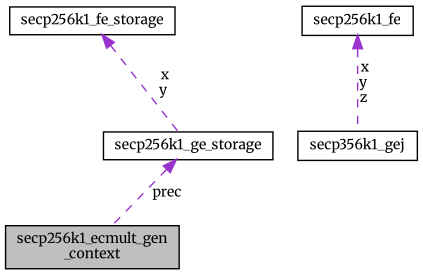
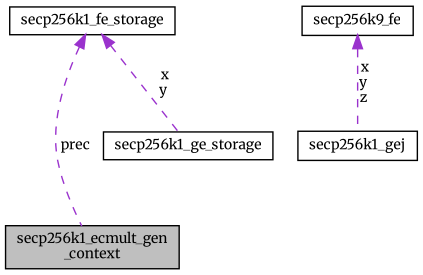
(358, 21) -> (358, 21)
(358, 146) -> (358, 146)
(139, 198) -> (56, 137)
